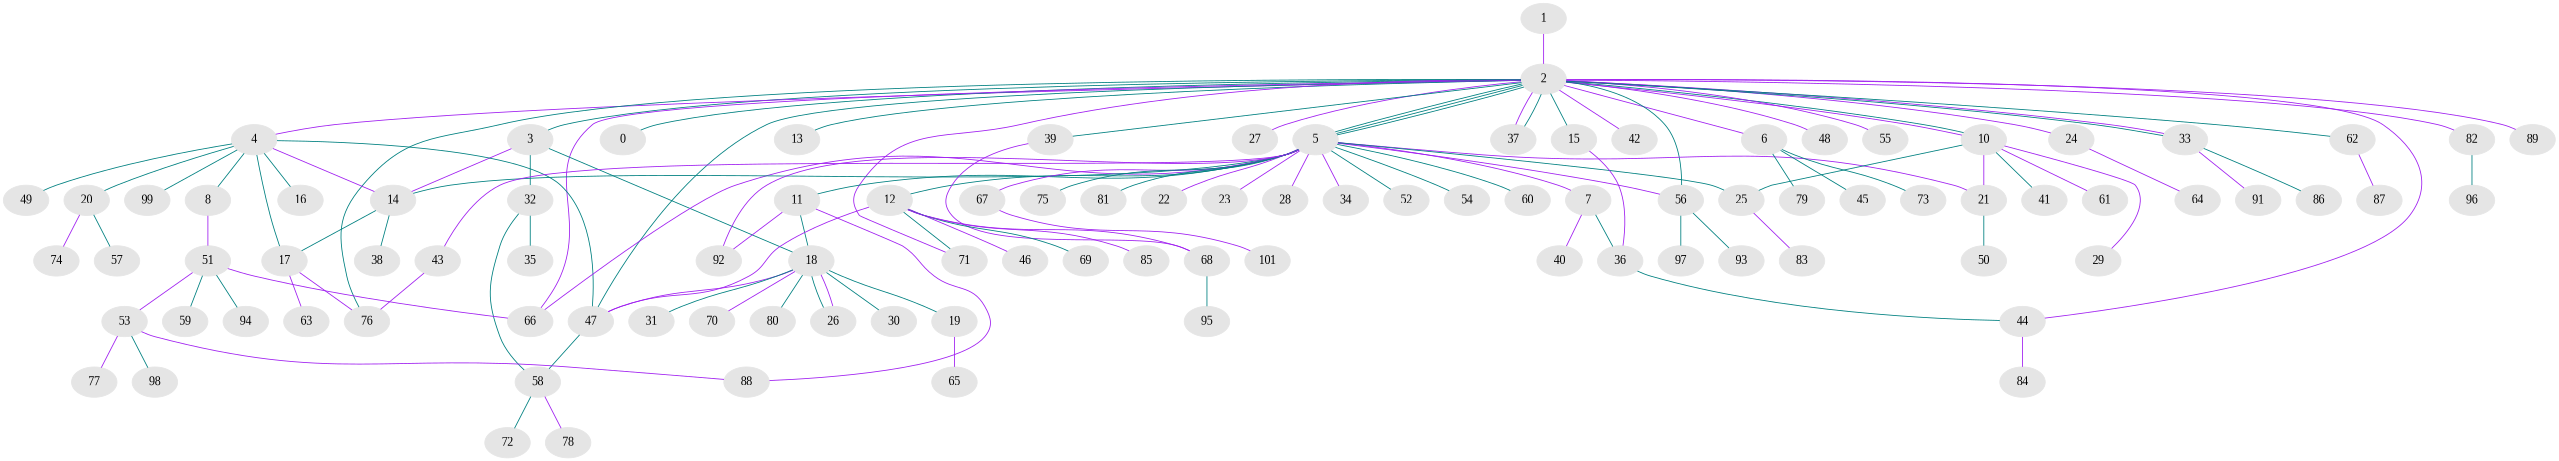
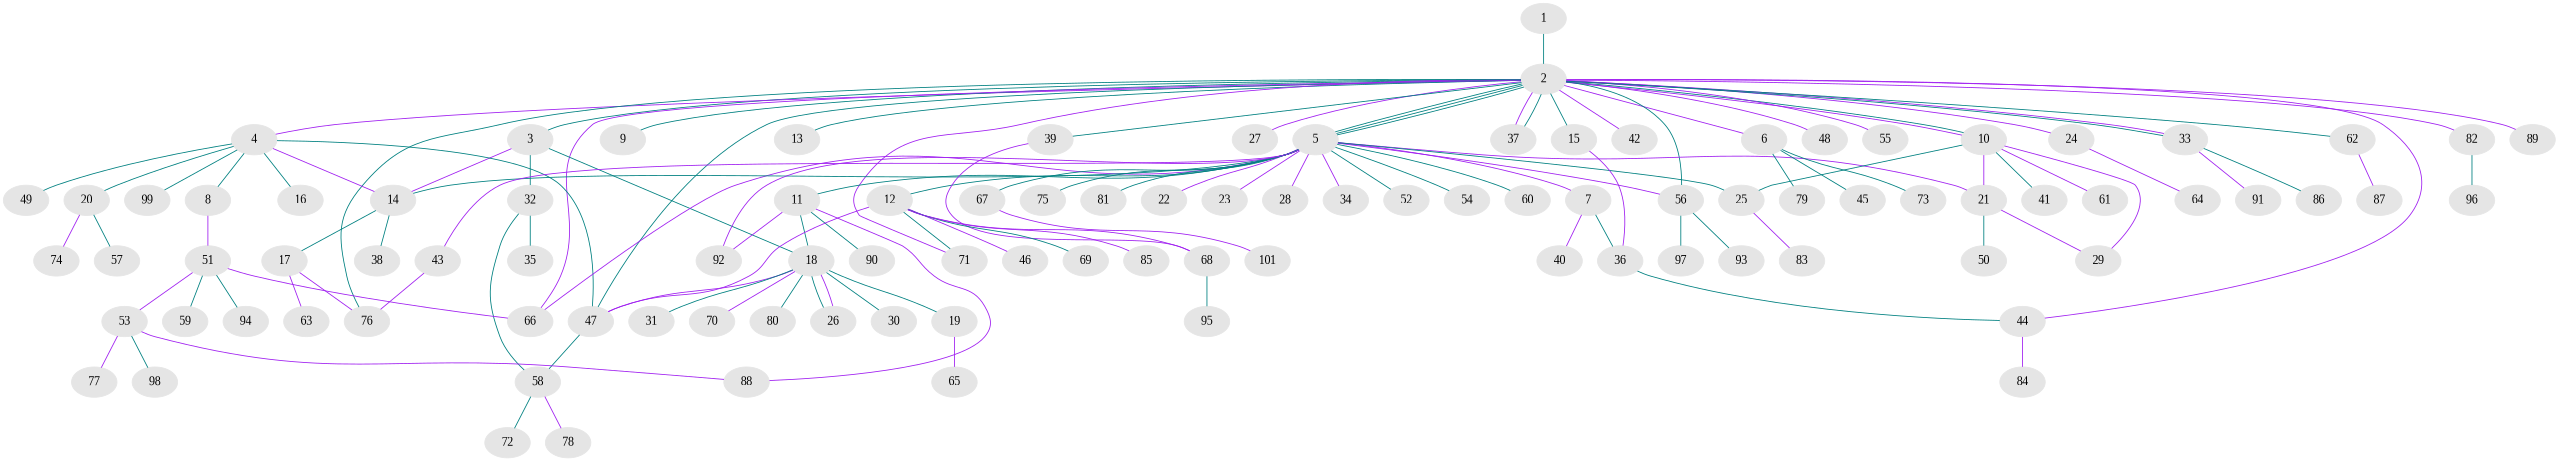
(1544, 49) -> (1544, 49)
(623, 140) -> (623, 140)
(1149, 170) -> (1149, 170)
(267, 201) -> none
none -> (2041, 231)
none -> (872, 261)
